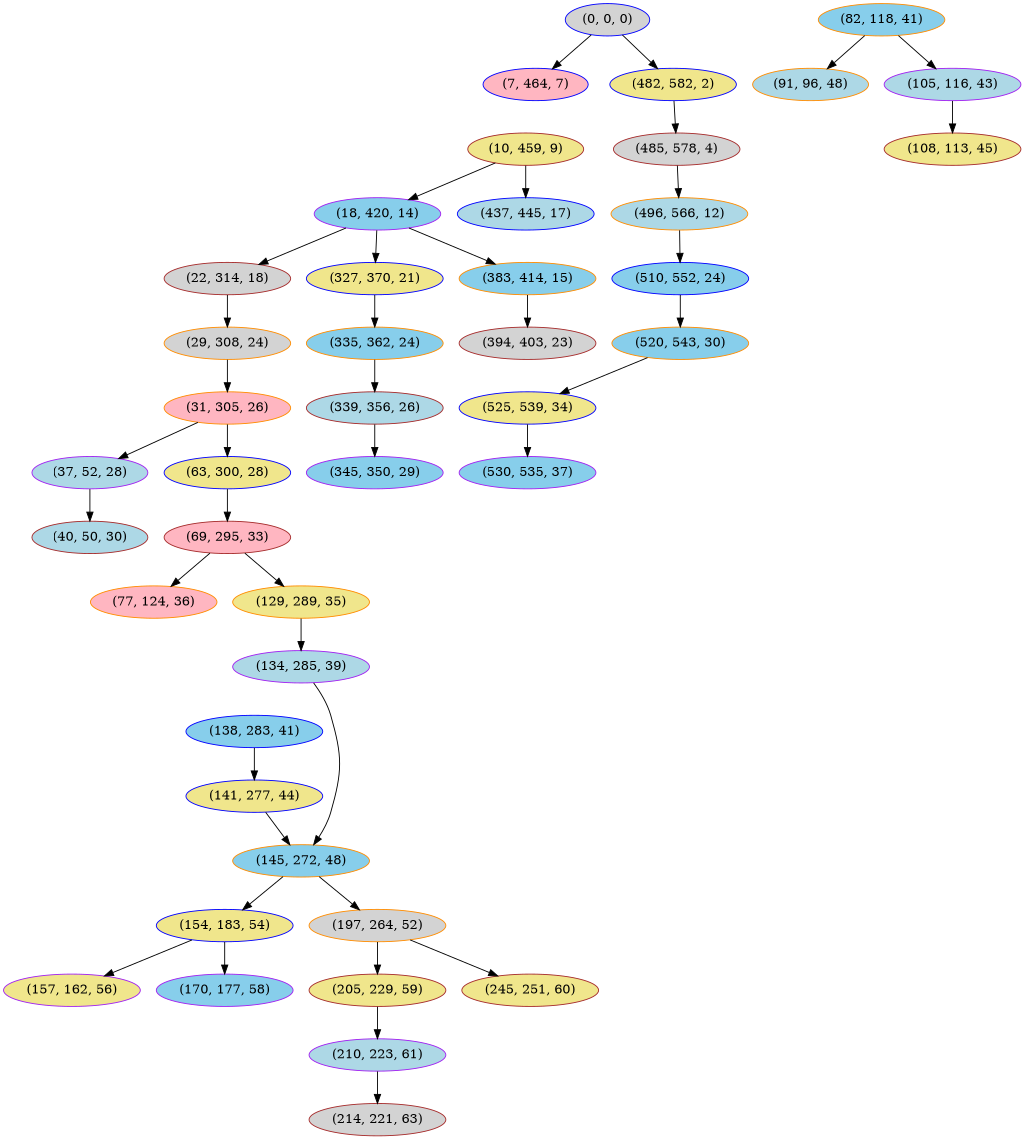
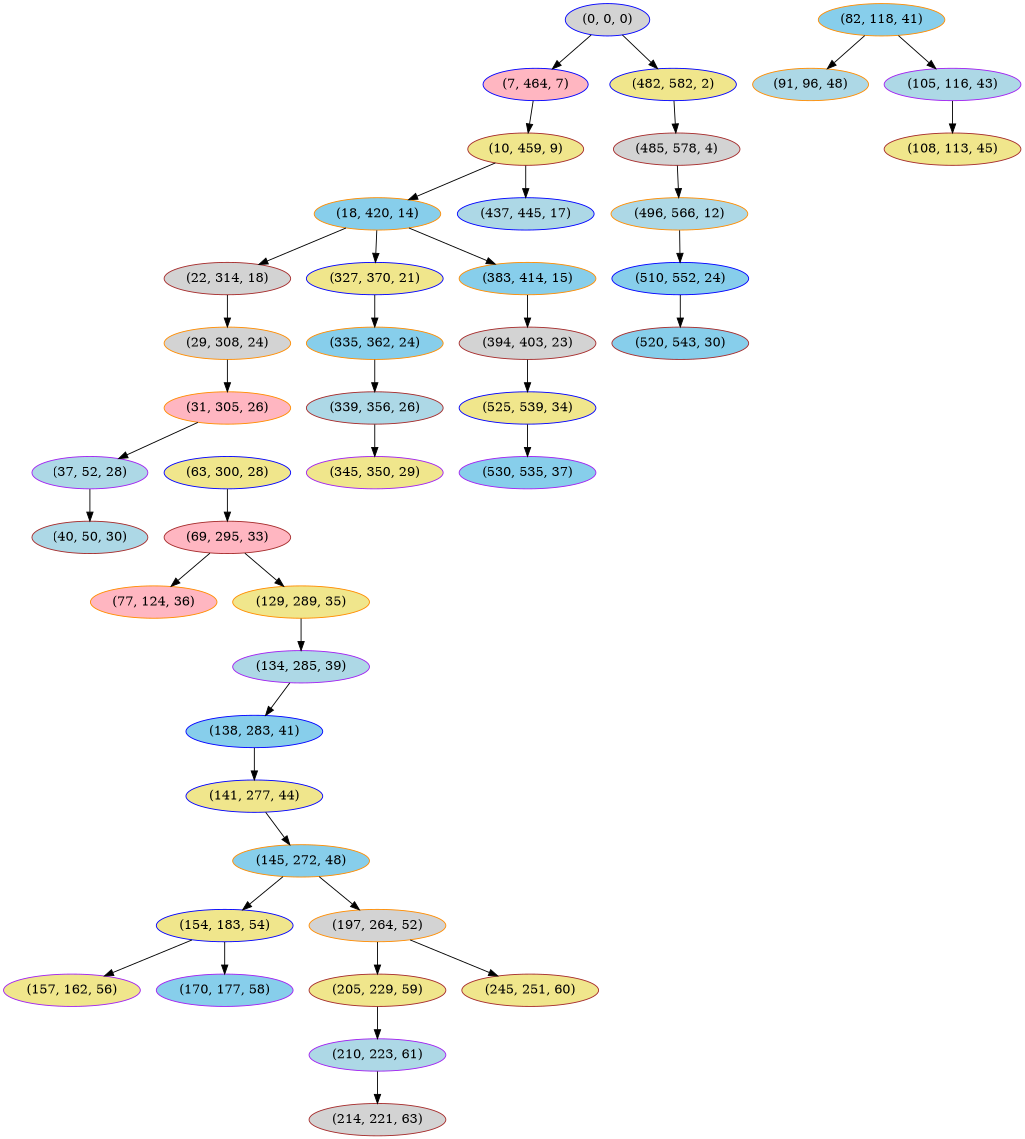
none -> (531, 112)
(377, 214) -> (377, 214)
(680, 343) -> (680, 343)
(608, 374) -> (528, 371)
(227, 436) -> none
(375, 473) -> (375, 473)
(339, 759) -> (280, 696)
